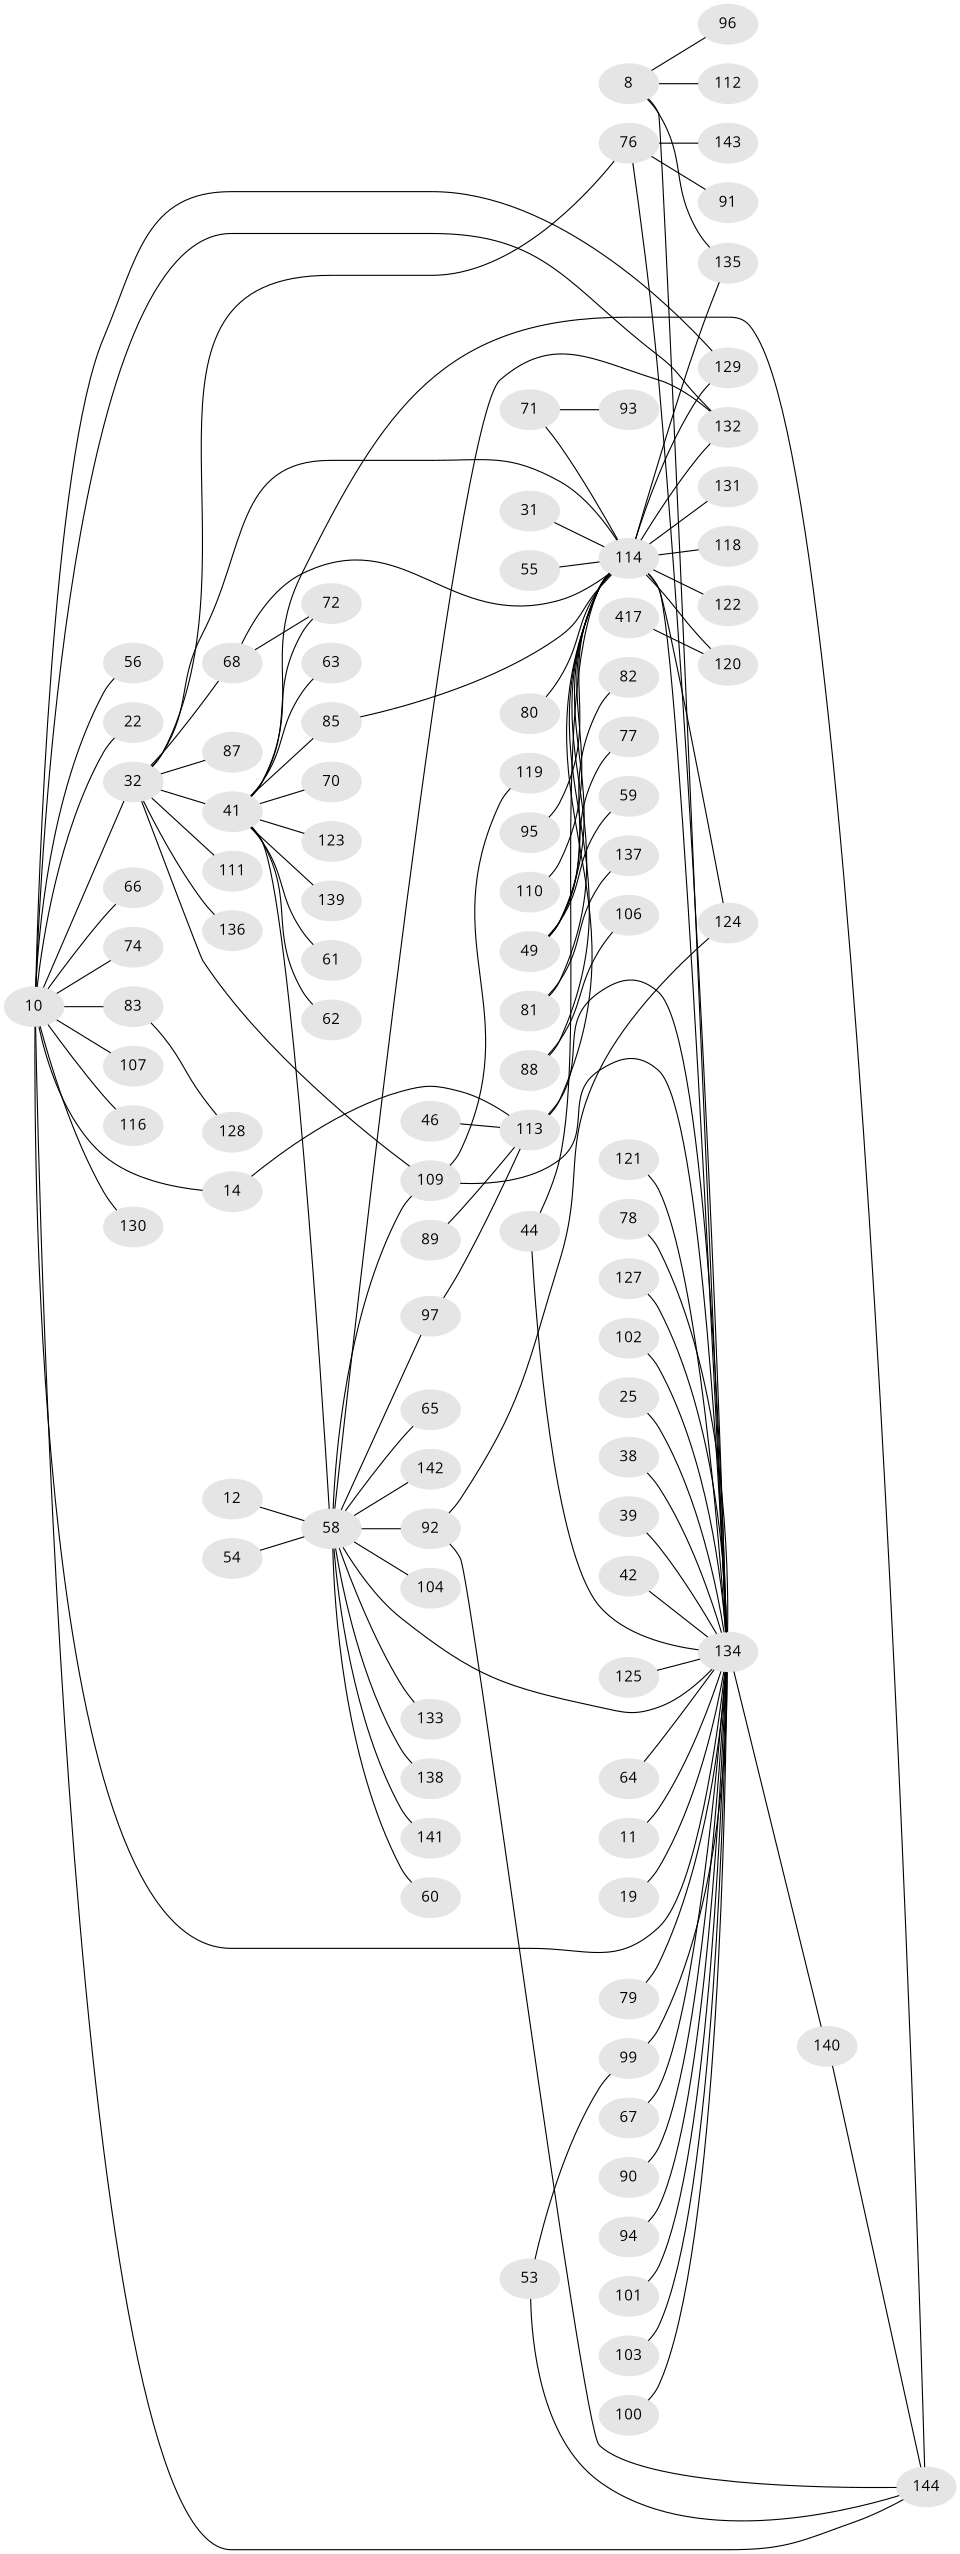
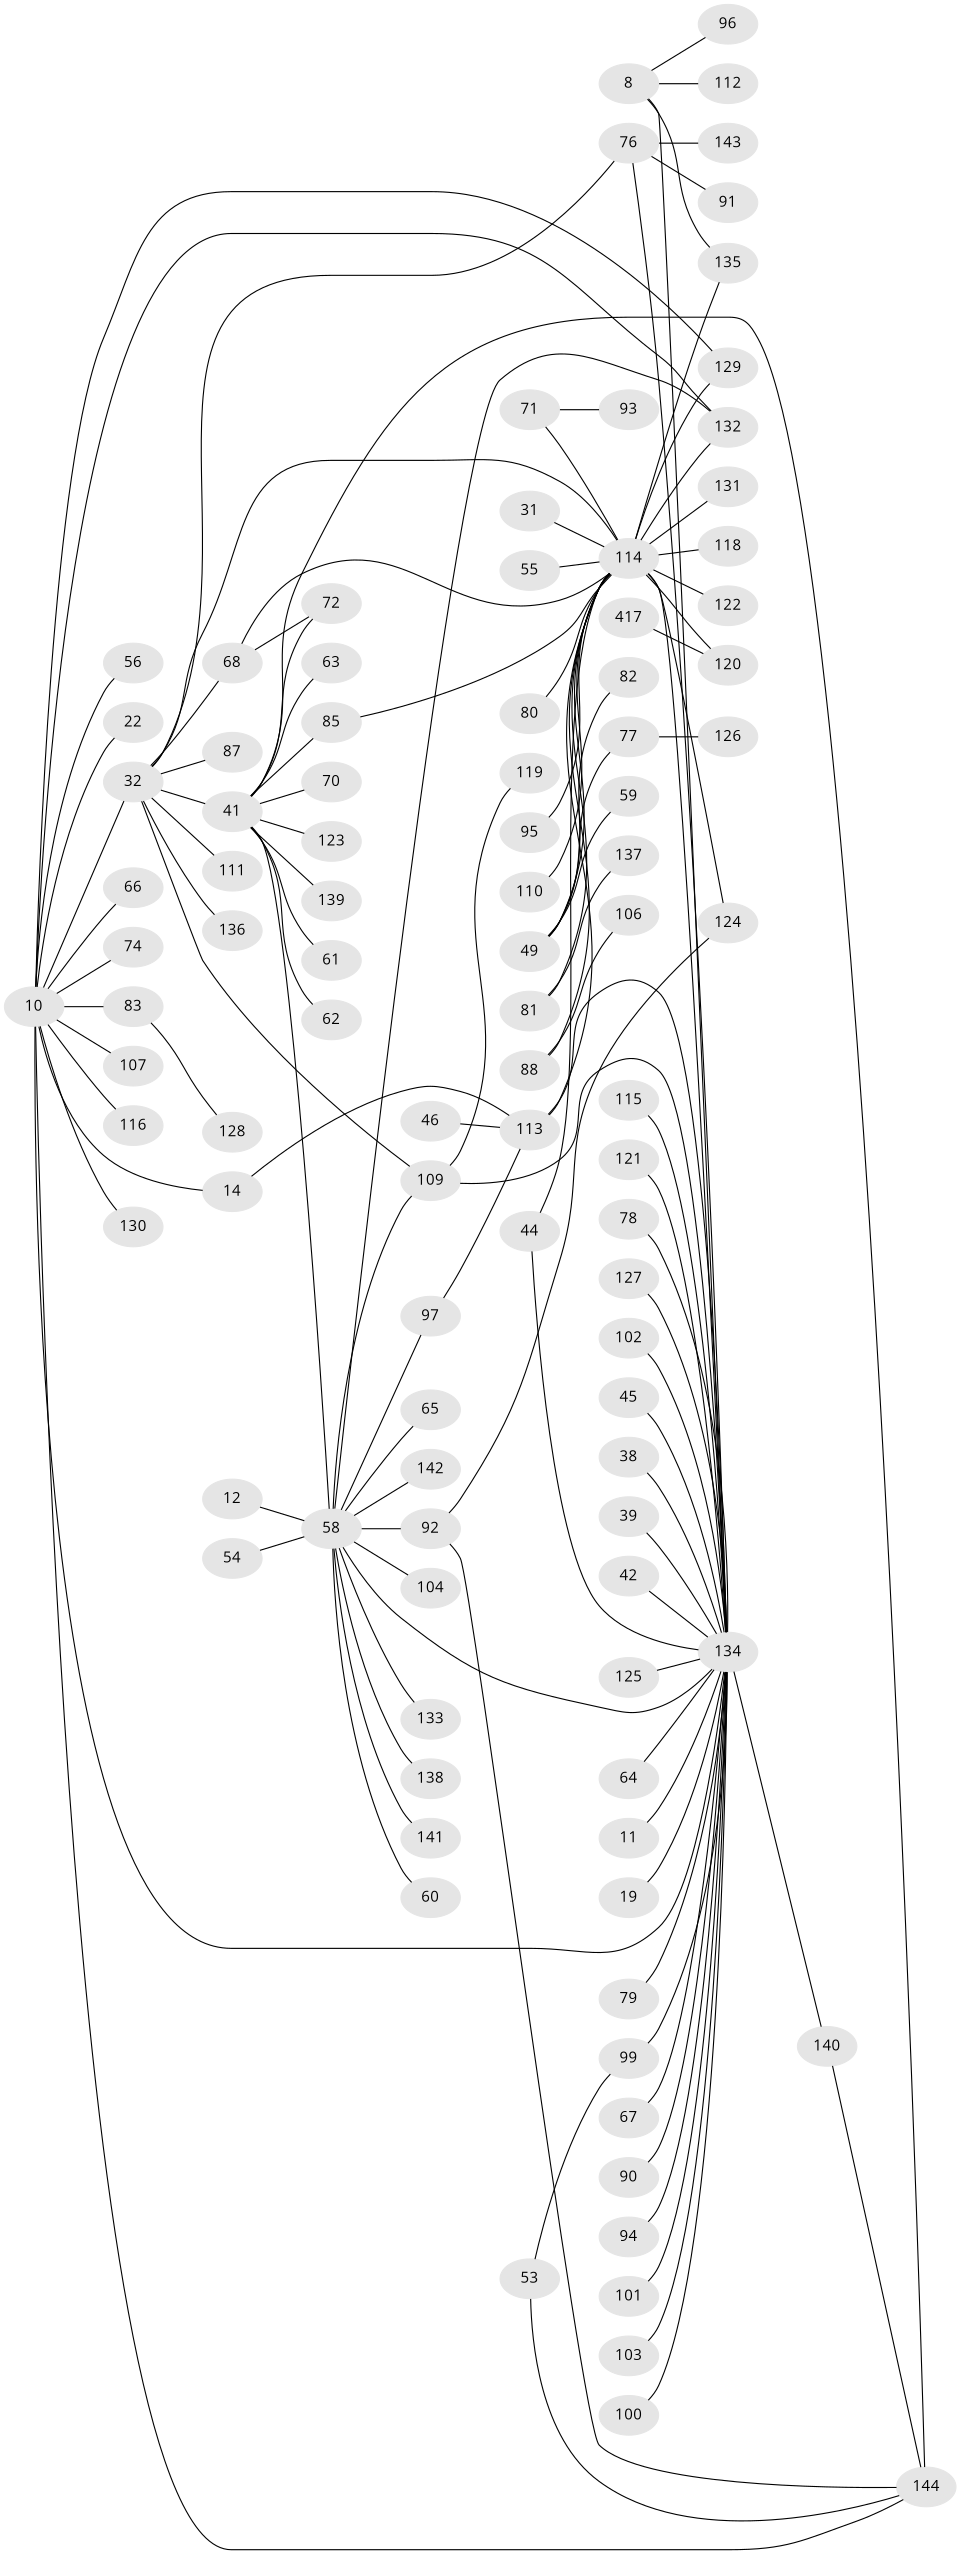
none -> (728, 737)
none -> (629, 1100)
(431, 1240) -> none
(629, 1398) -> (629, 1398)
